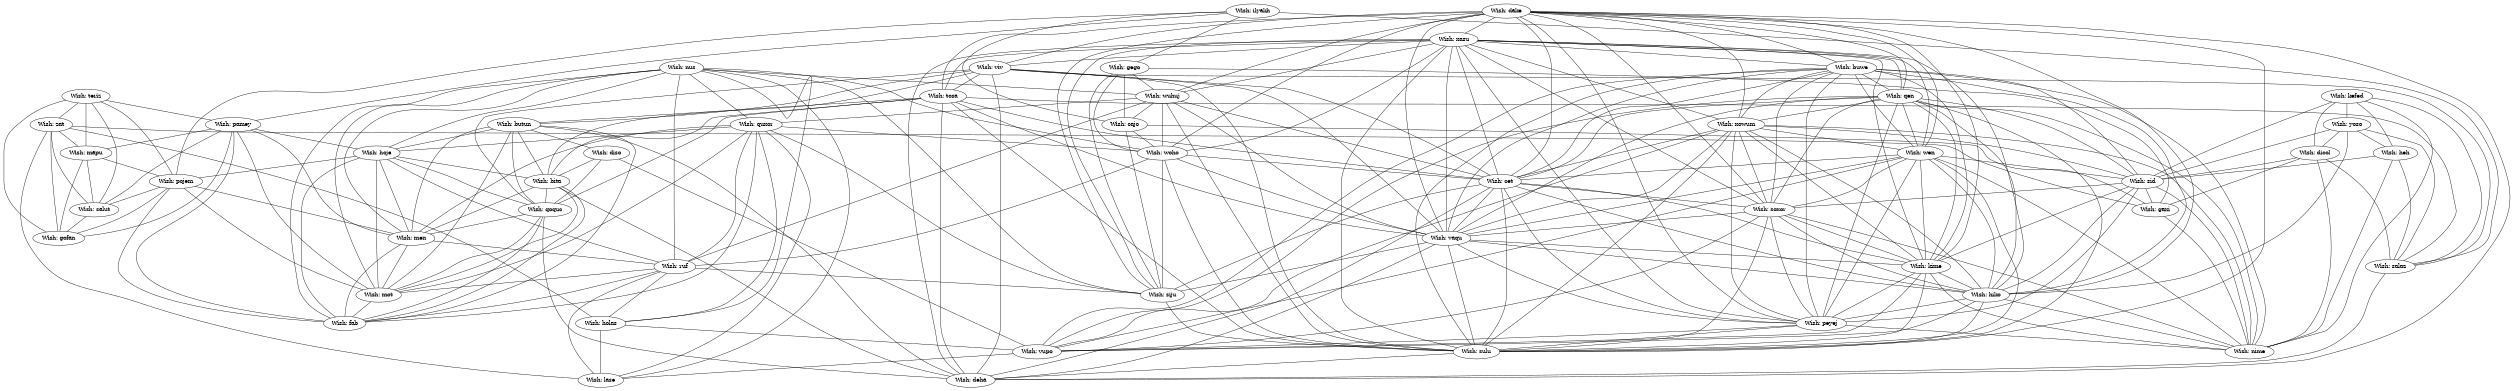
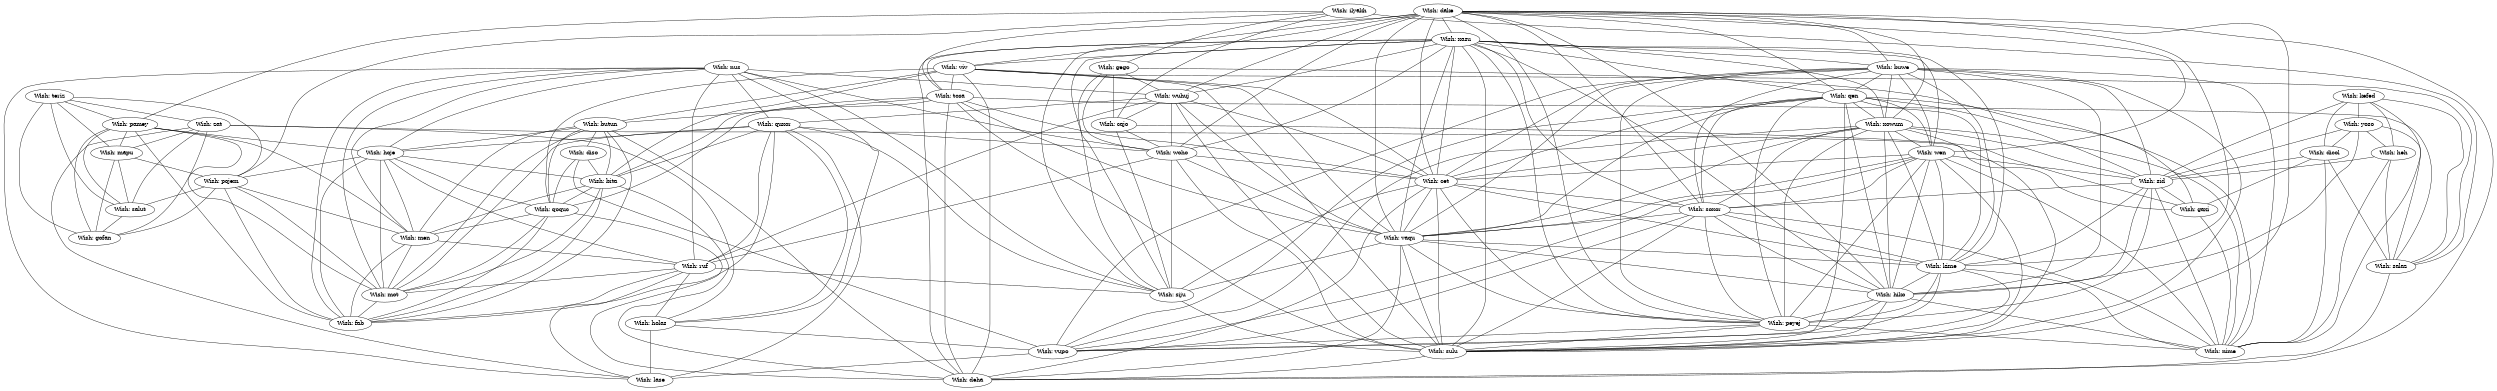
(565, 151) -> (688, 153)
(1739, 247) -> none
